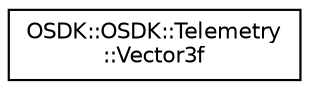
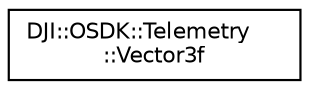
(155, 45) -> (155, 45)
